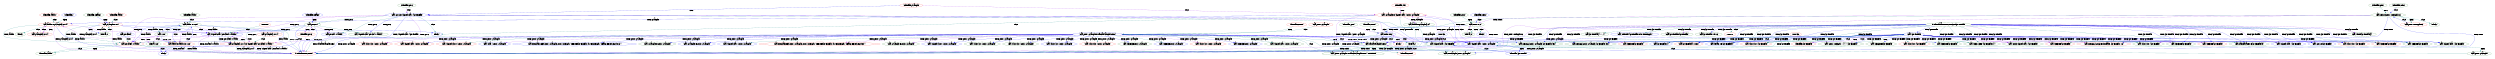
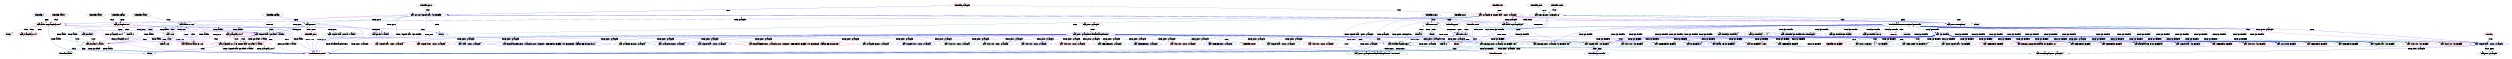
(384, 22) -> none
none -> (1659, 29)
(1209, 33) -> (1185, 37)
